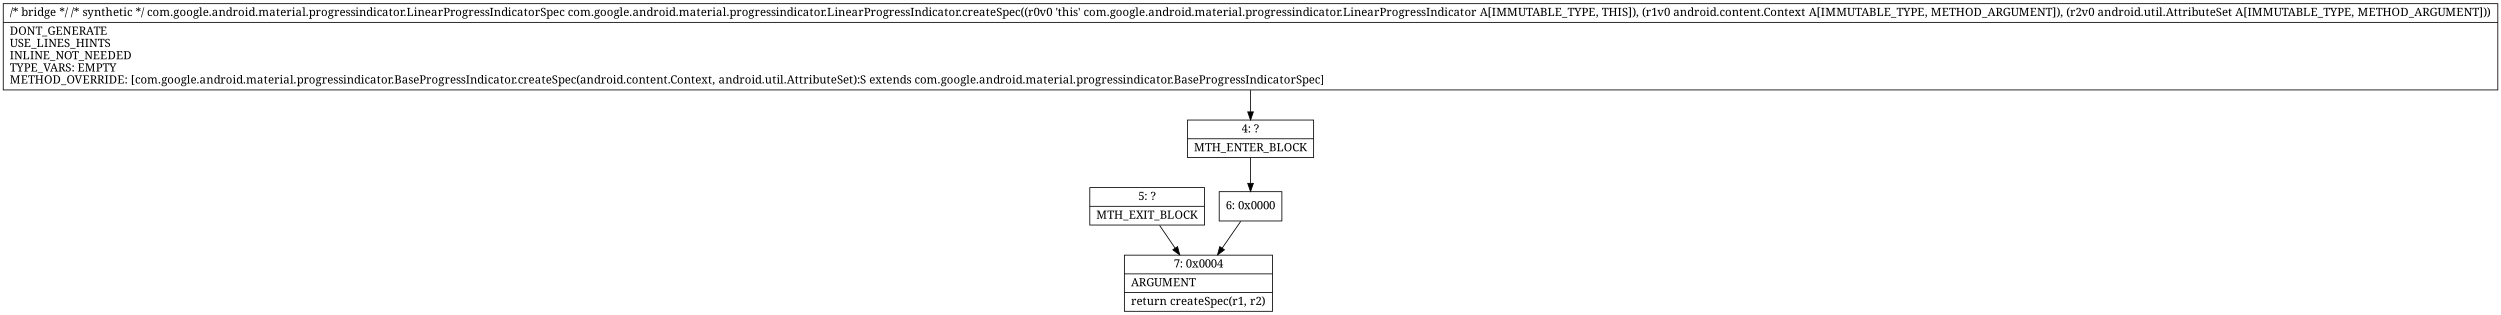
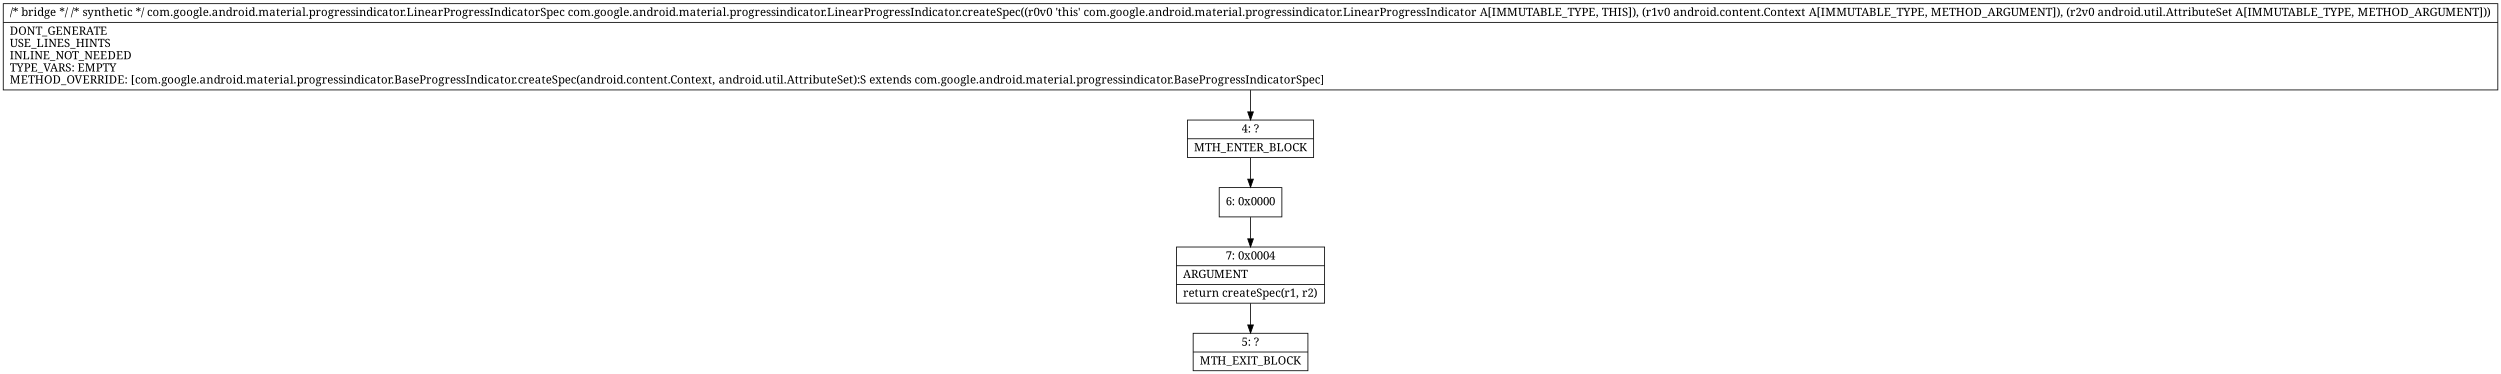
(1167, 237) -> (1251, 314)
